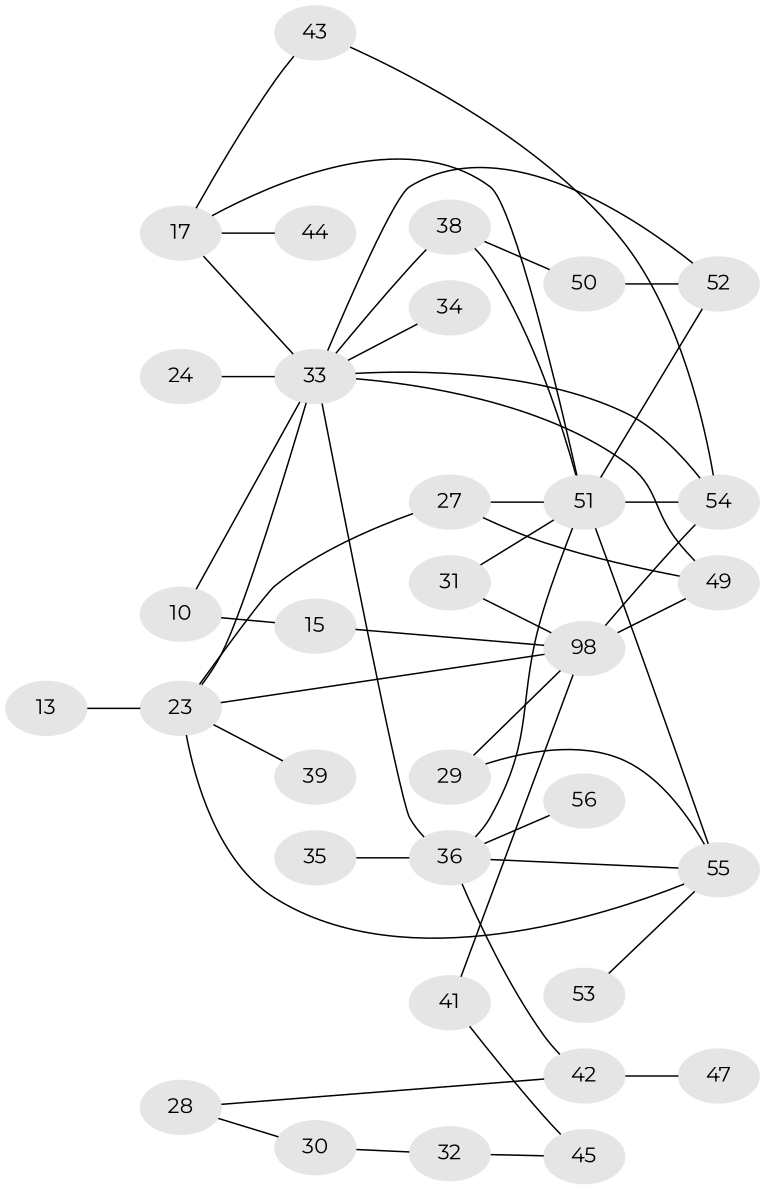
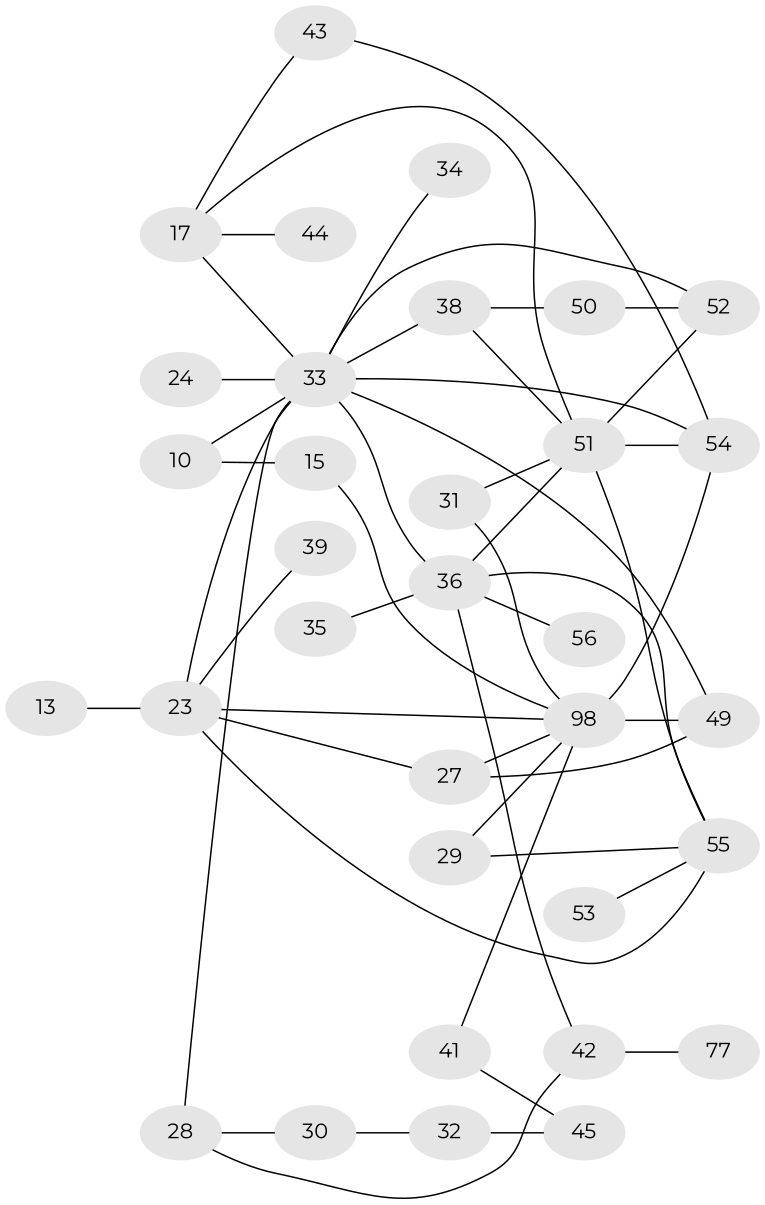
(517, 502) -> (517, 749)
none -> (221, 768)
(719, 1076) -> (719, 1052)
